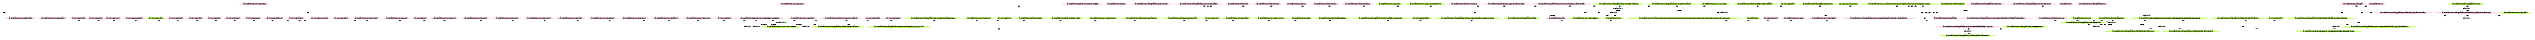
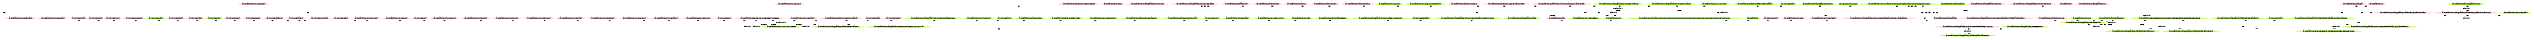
(1238, 4) -> (1236, 4)
(214, 18) -> (214, 18)
